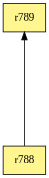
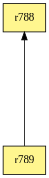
(24, 93) -> (24, 93)
